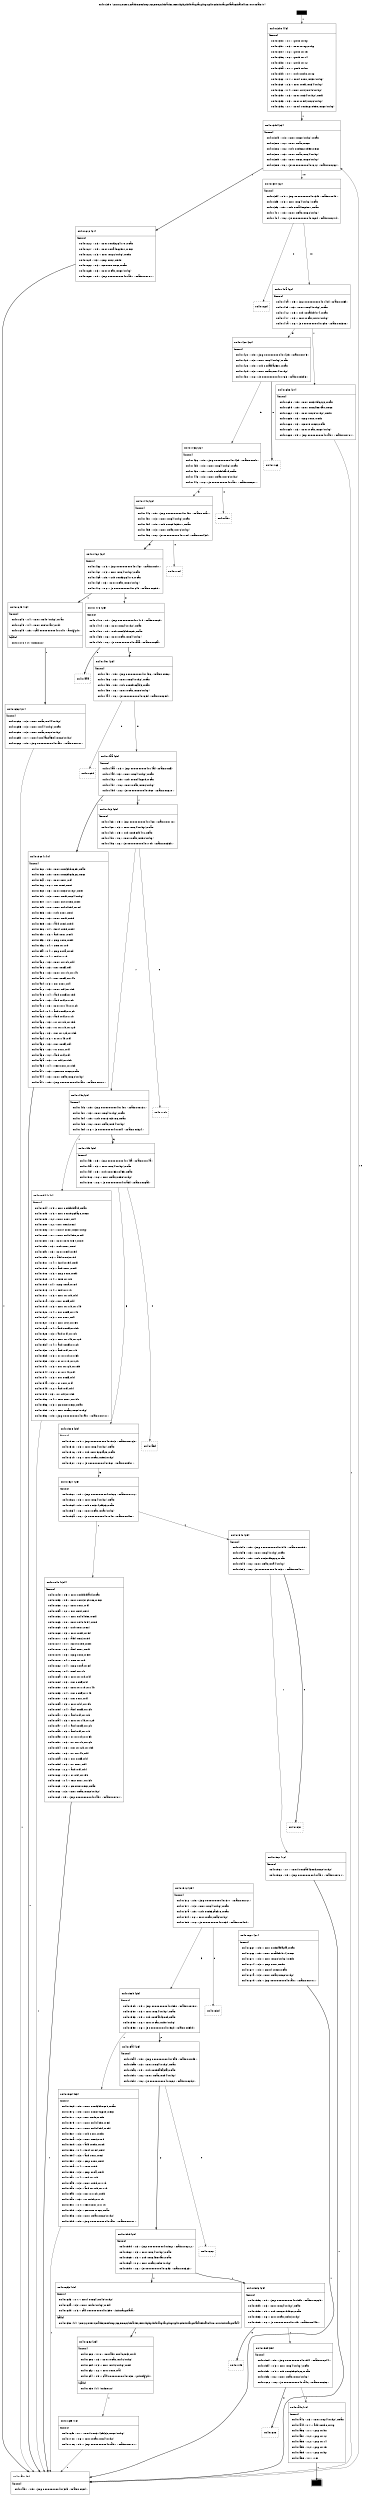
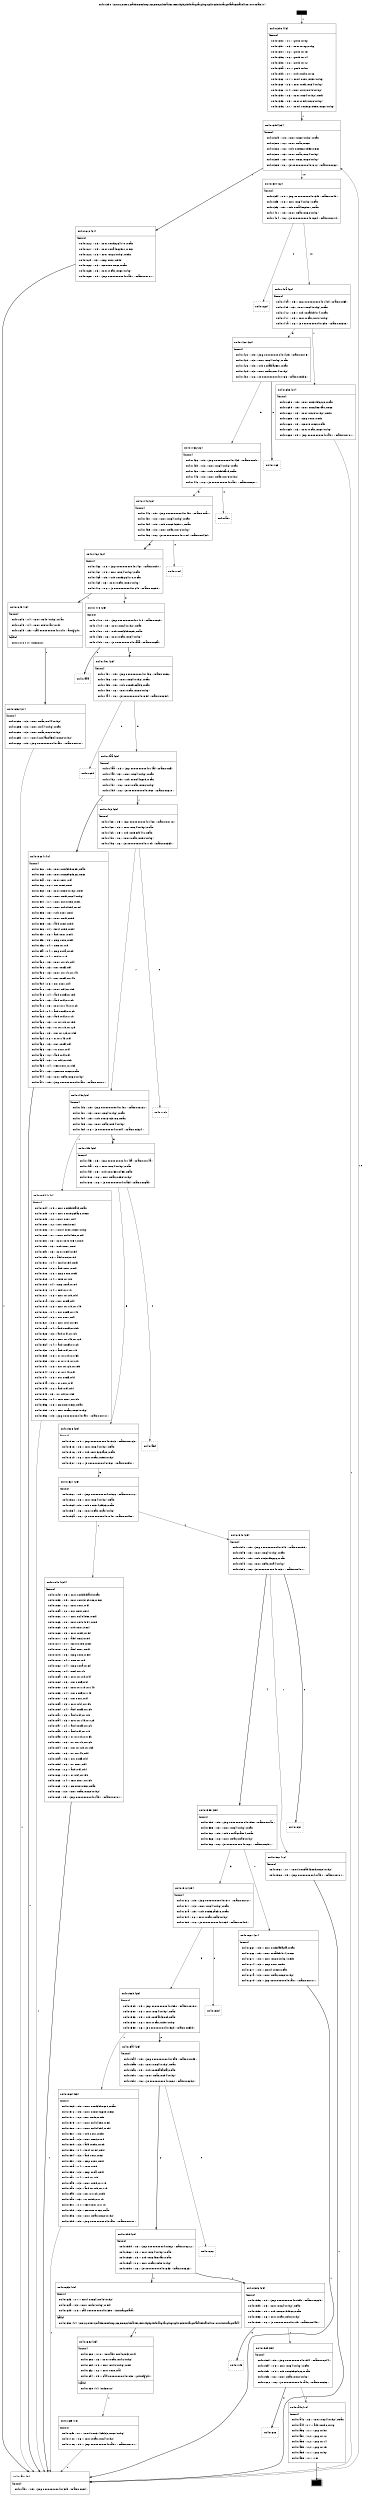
none -> (237, 1827)
